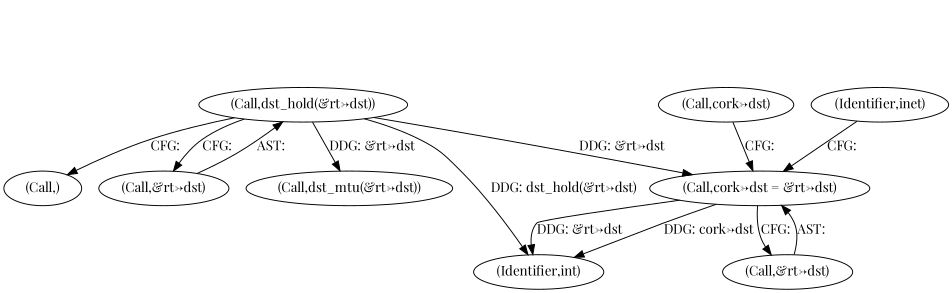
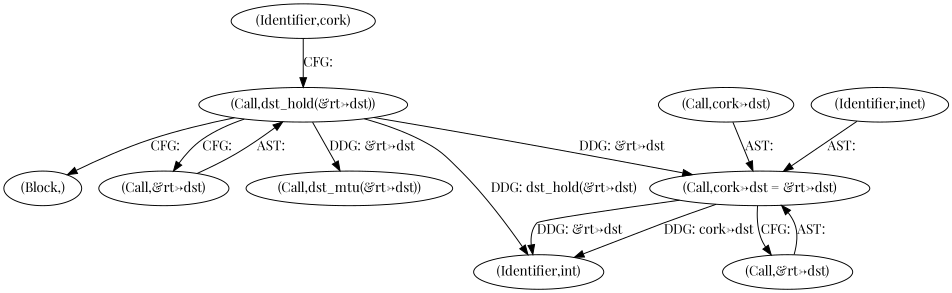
none -> (303, 21)
(762, 147) -> (762, 147)
(844, 147) -> (844, 147)
(43, 188) -> (43, 188)
